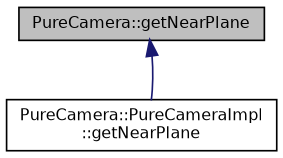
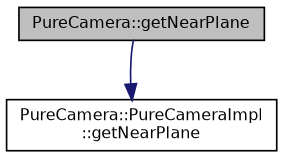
(153, 78) -> (131, 62)
